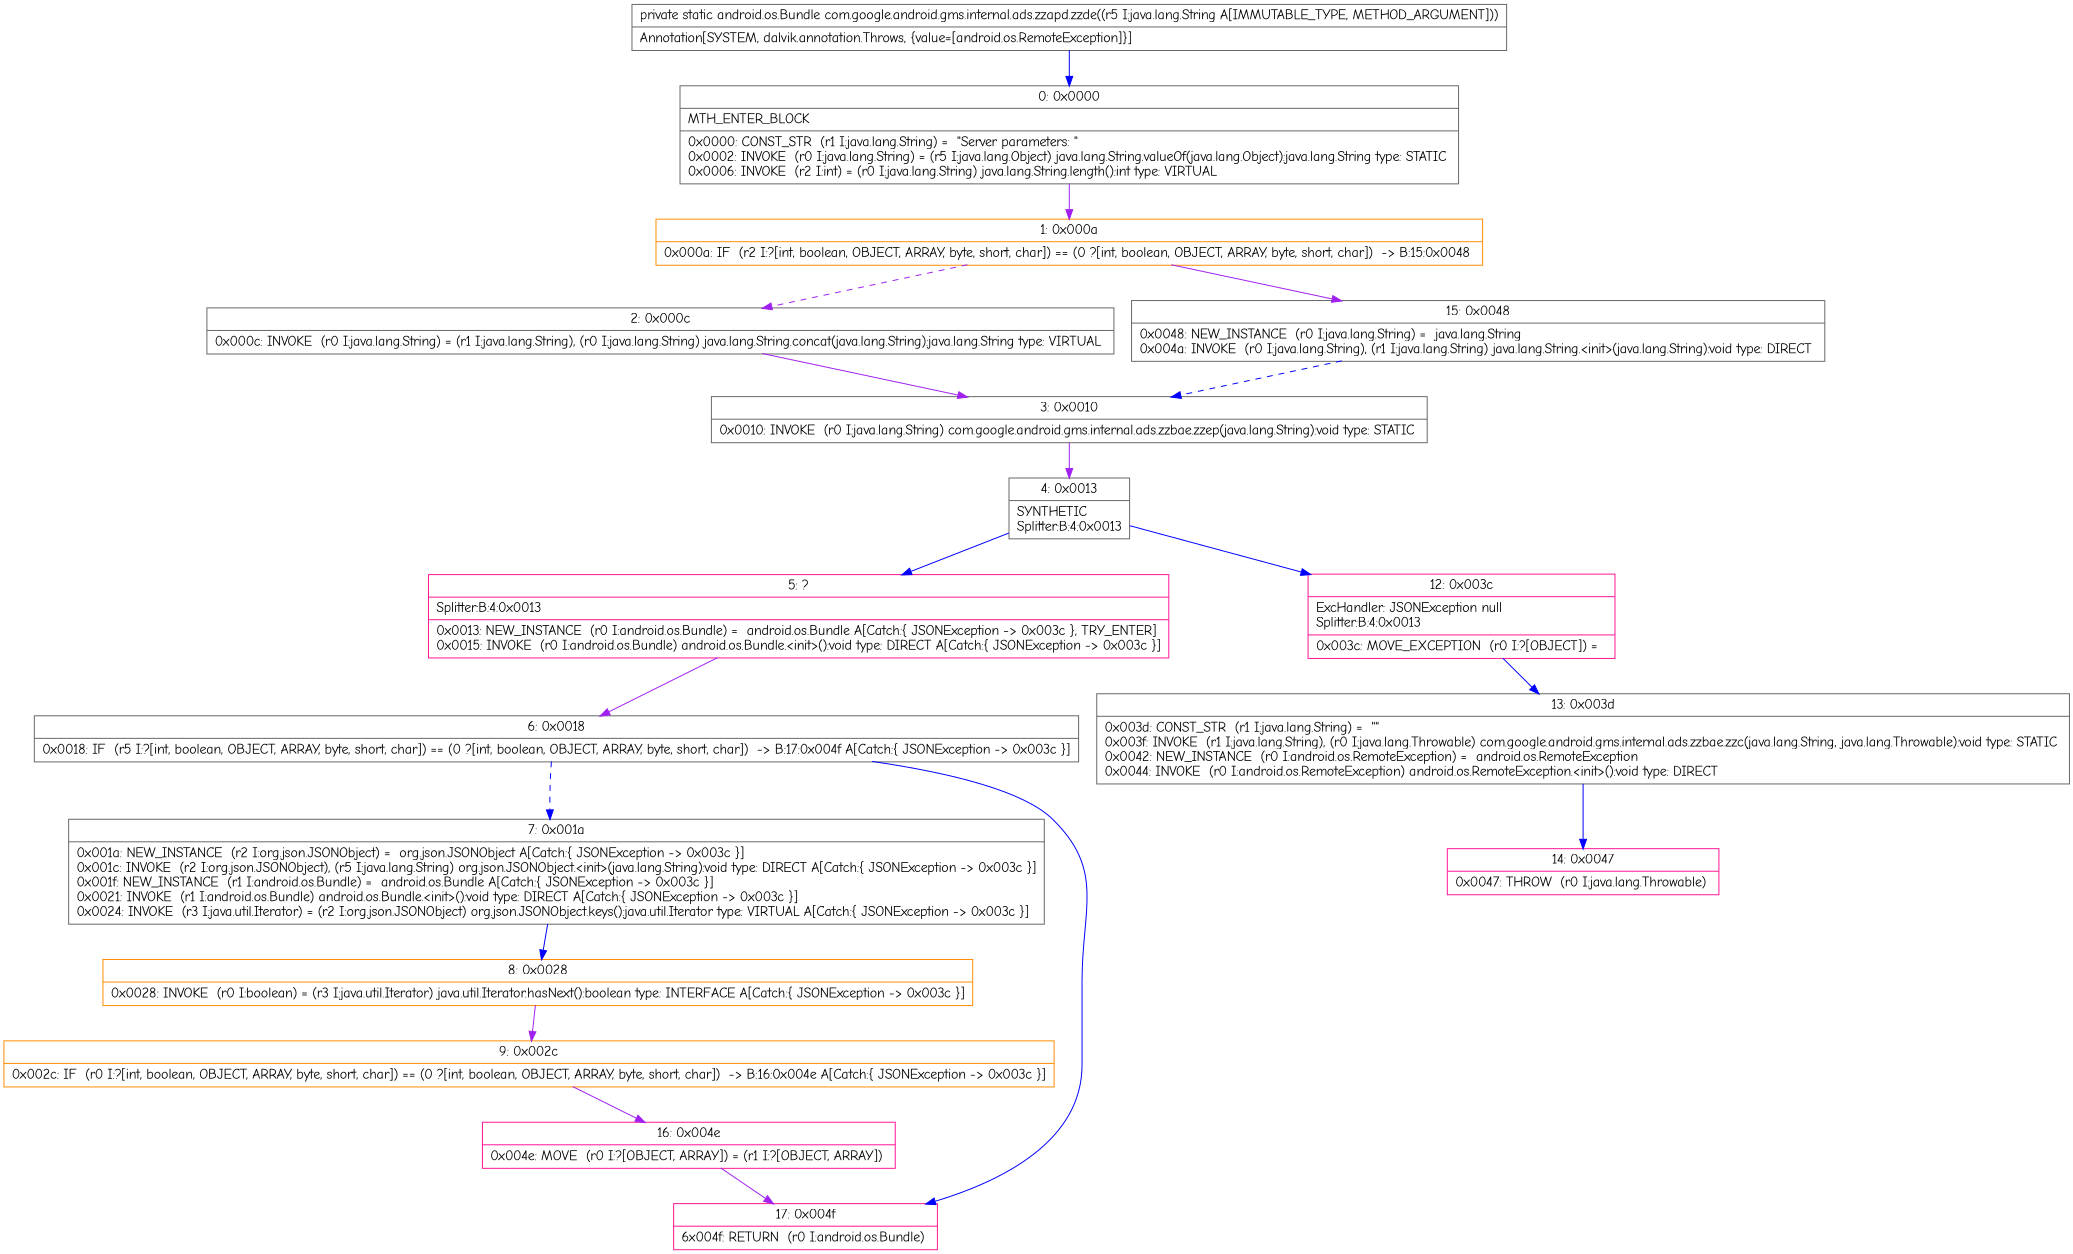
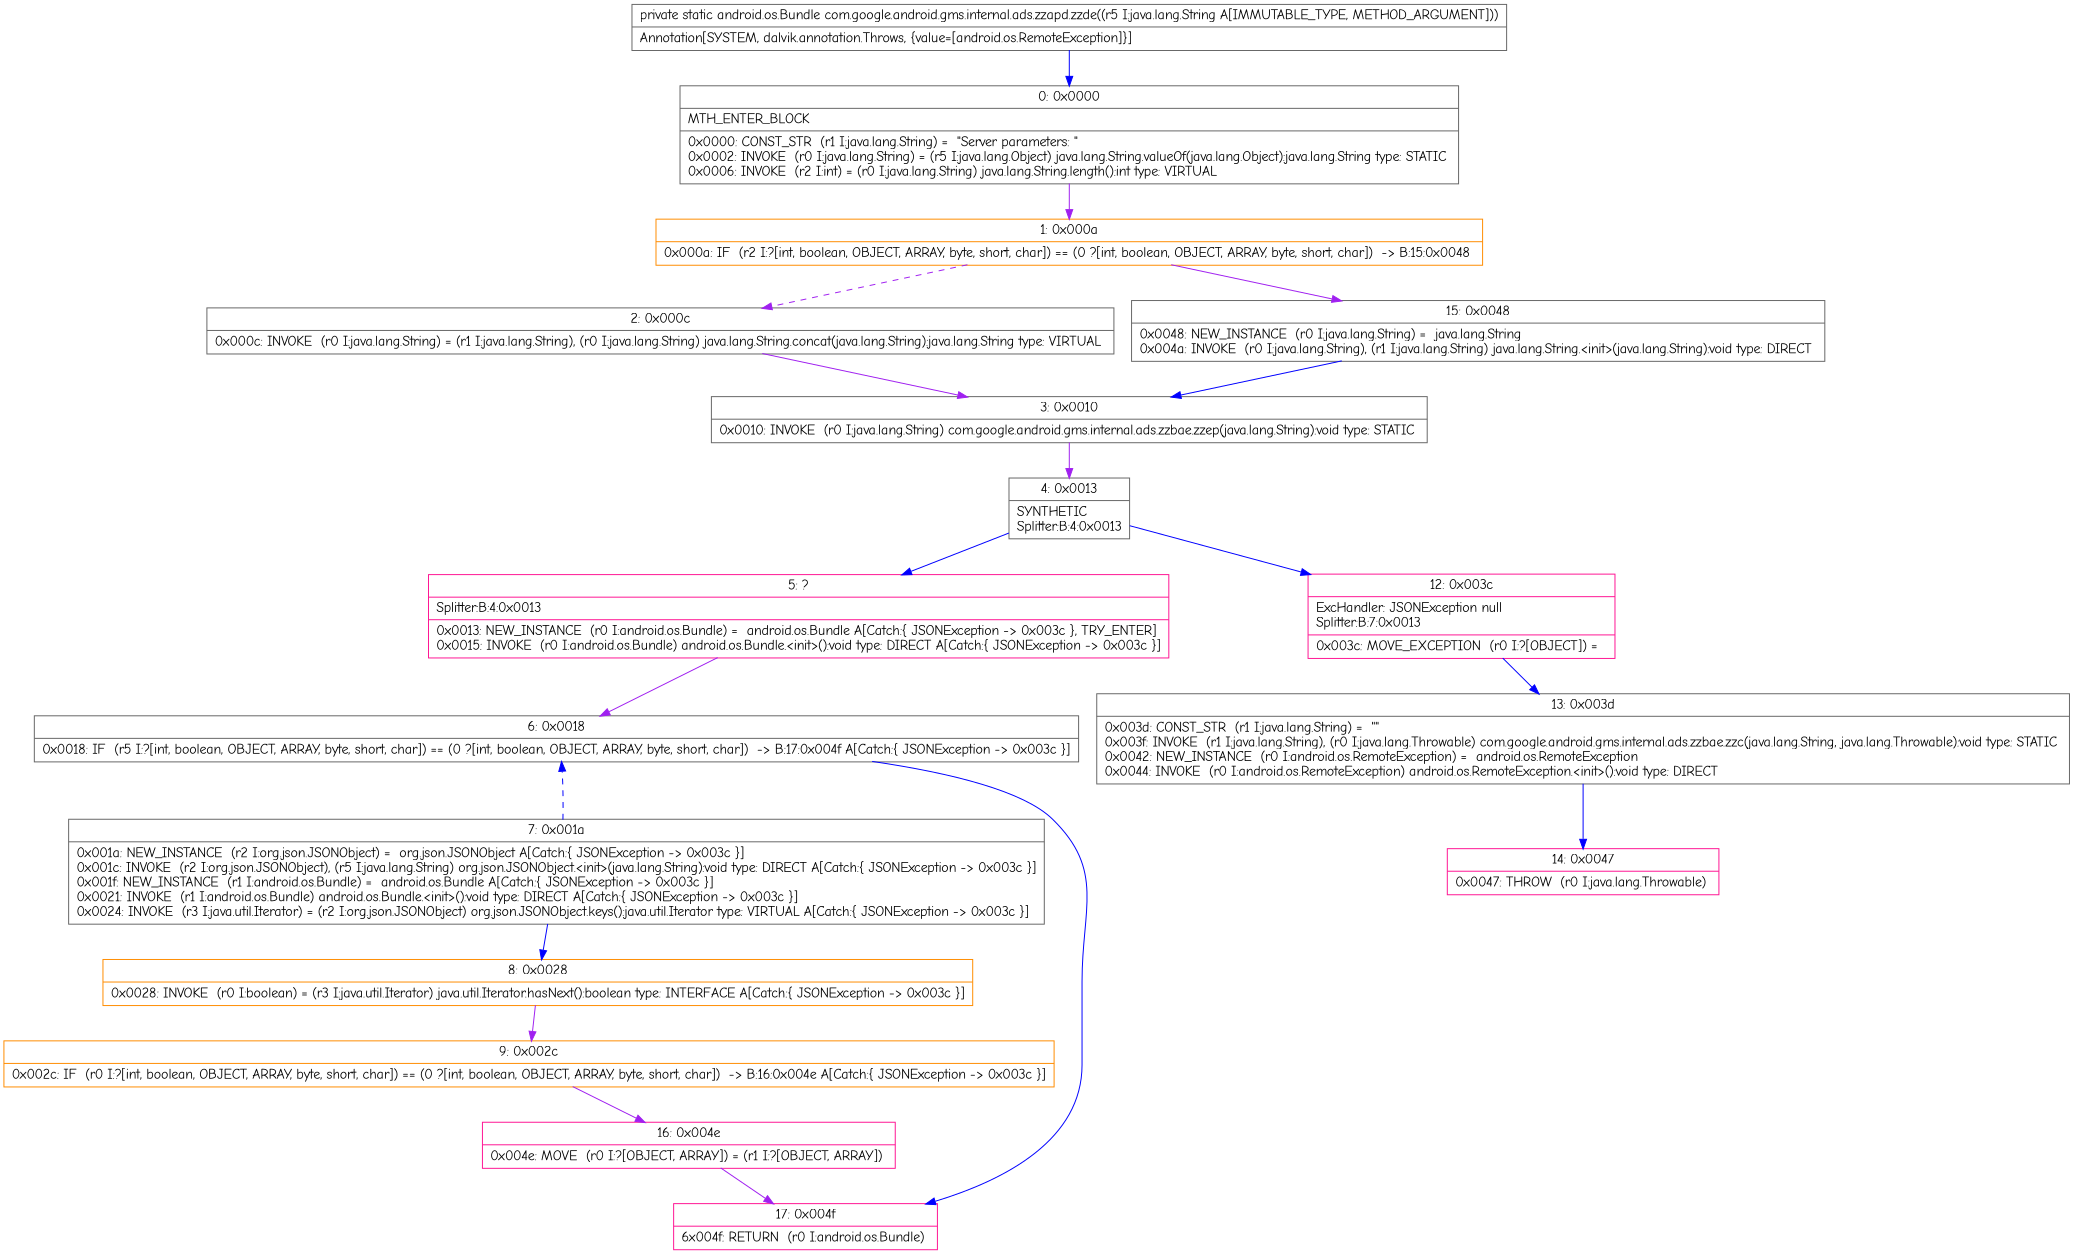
(1261, 378) -> (1261, 378)
(1368, 623) -> (1368, 623)
(550, 786) -> (563, 796)
